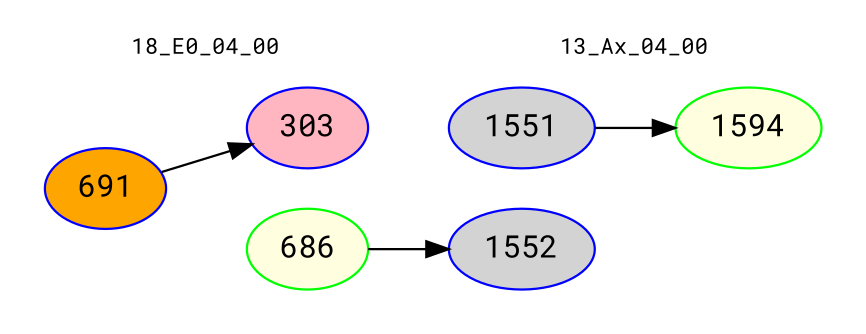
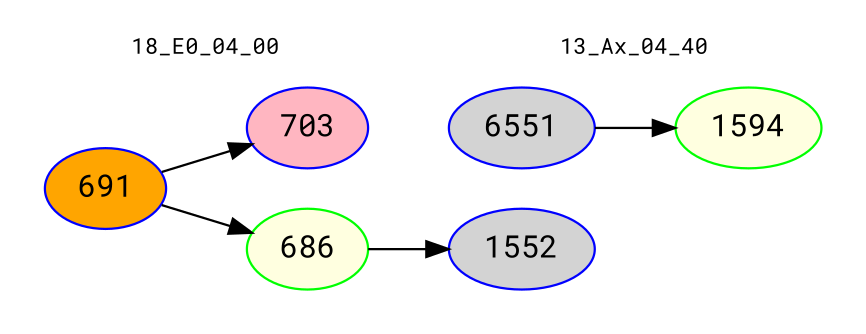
(635, 48) -> (635, 48)
(307, 128) -> (307, 128)
(522, 128) -> (522, 128)
none -> (196, 216)
